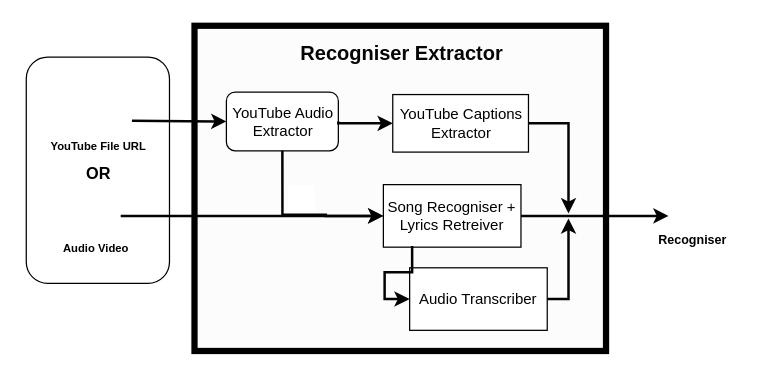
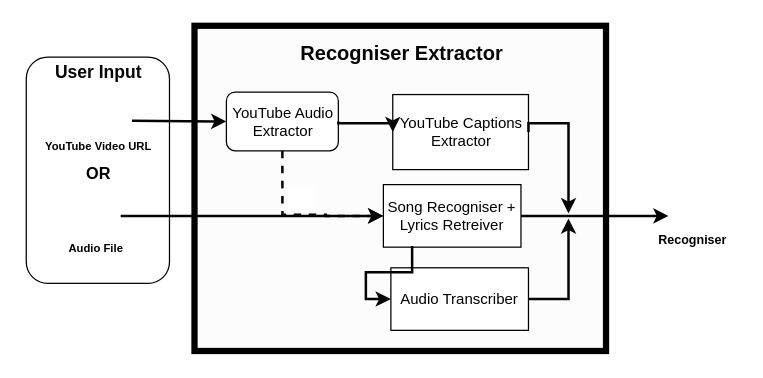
none -> (98, 71)
(460, 123) -> (460, 132)
(99, 146) -> (99, 146)
(282, 182) -> (282, 182)
(96, 247) -> (96, 247)
(478, 299) -> (459, 299)
